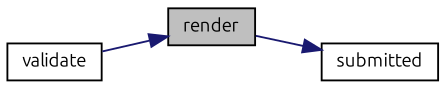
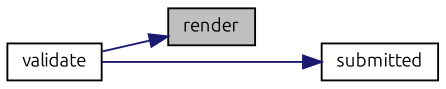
(280, 41) -> (202, 62)
